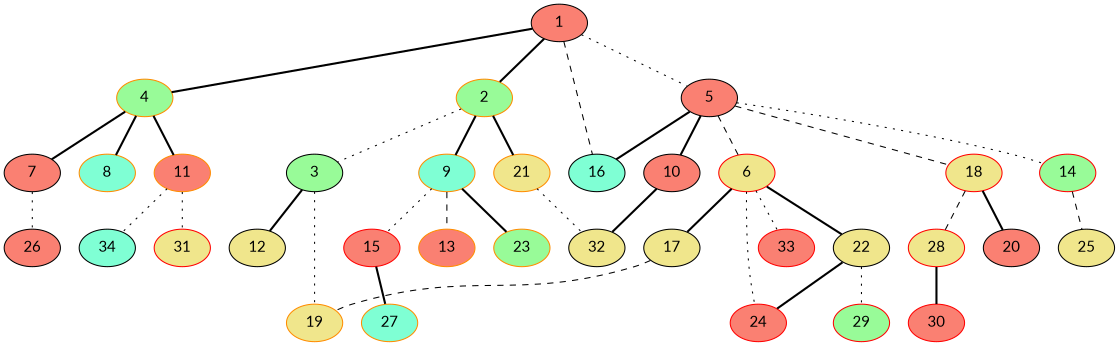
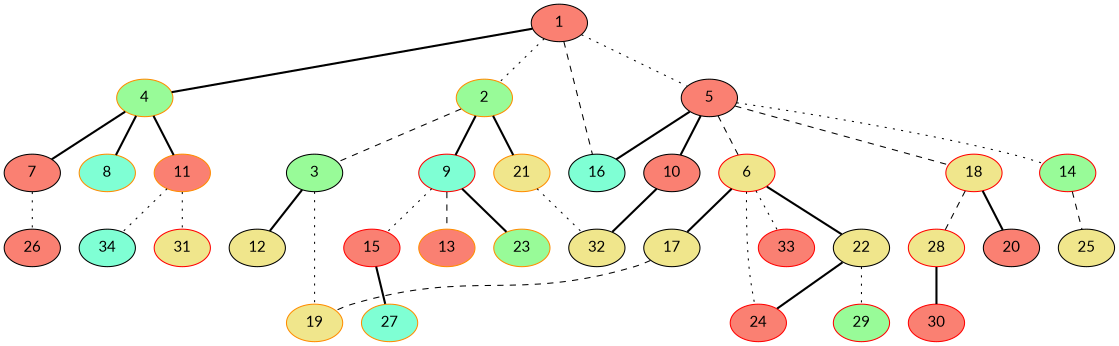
(522, 60) -> (522, 60)
(399, 135) -> (399, 135)
(447, 173) -> (447, 173)
